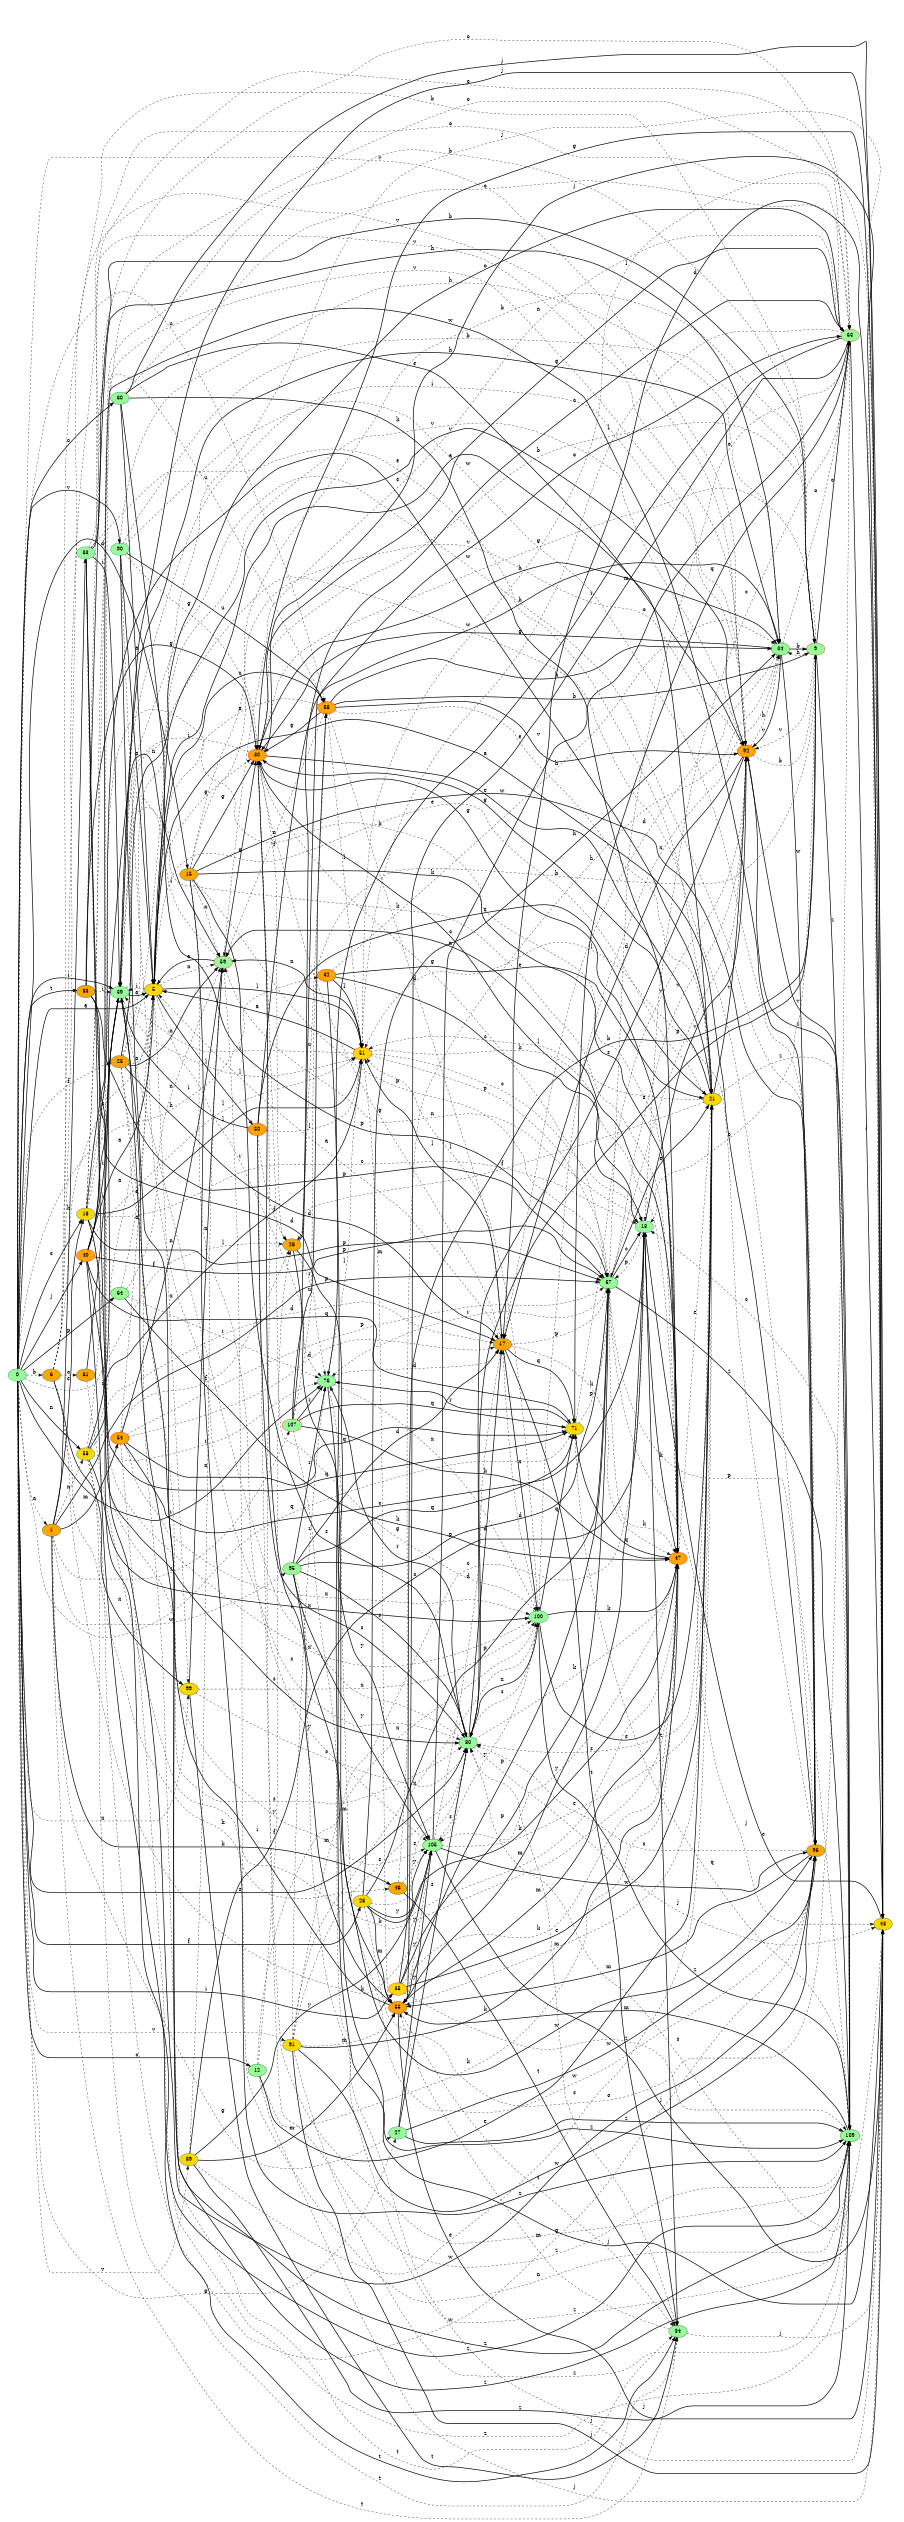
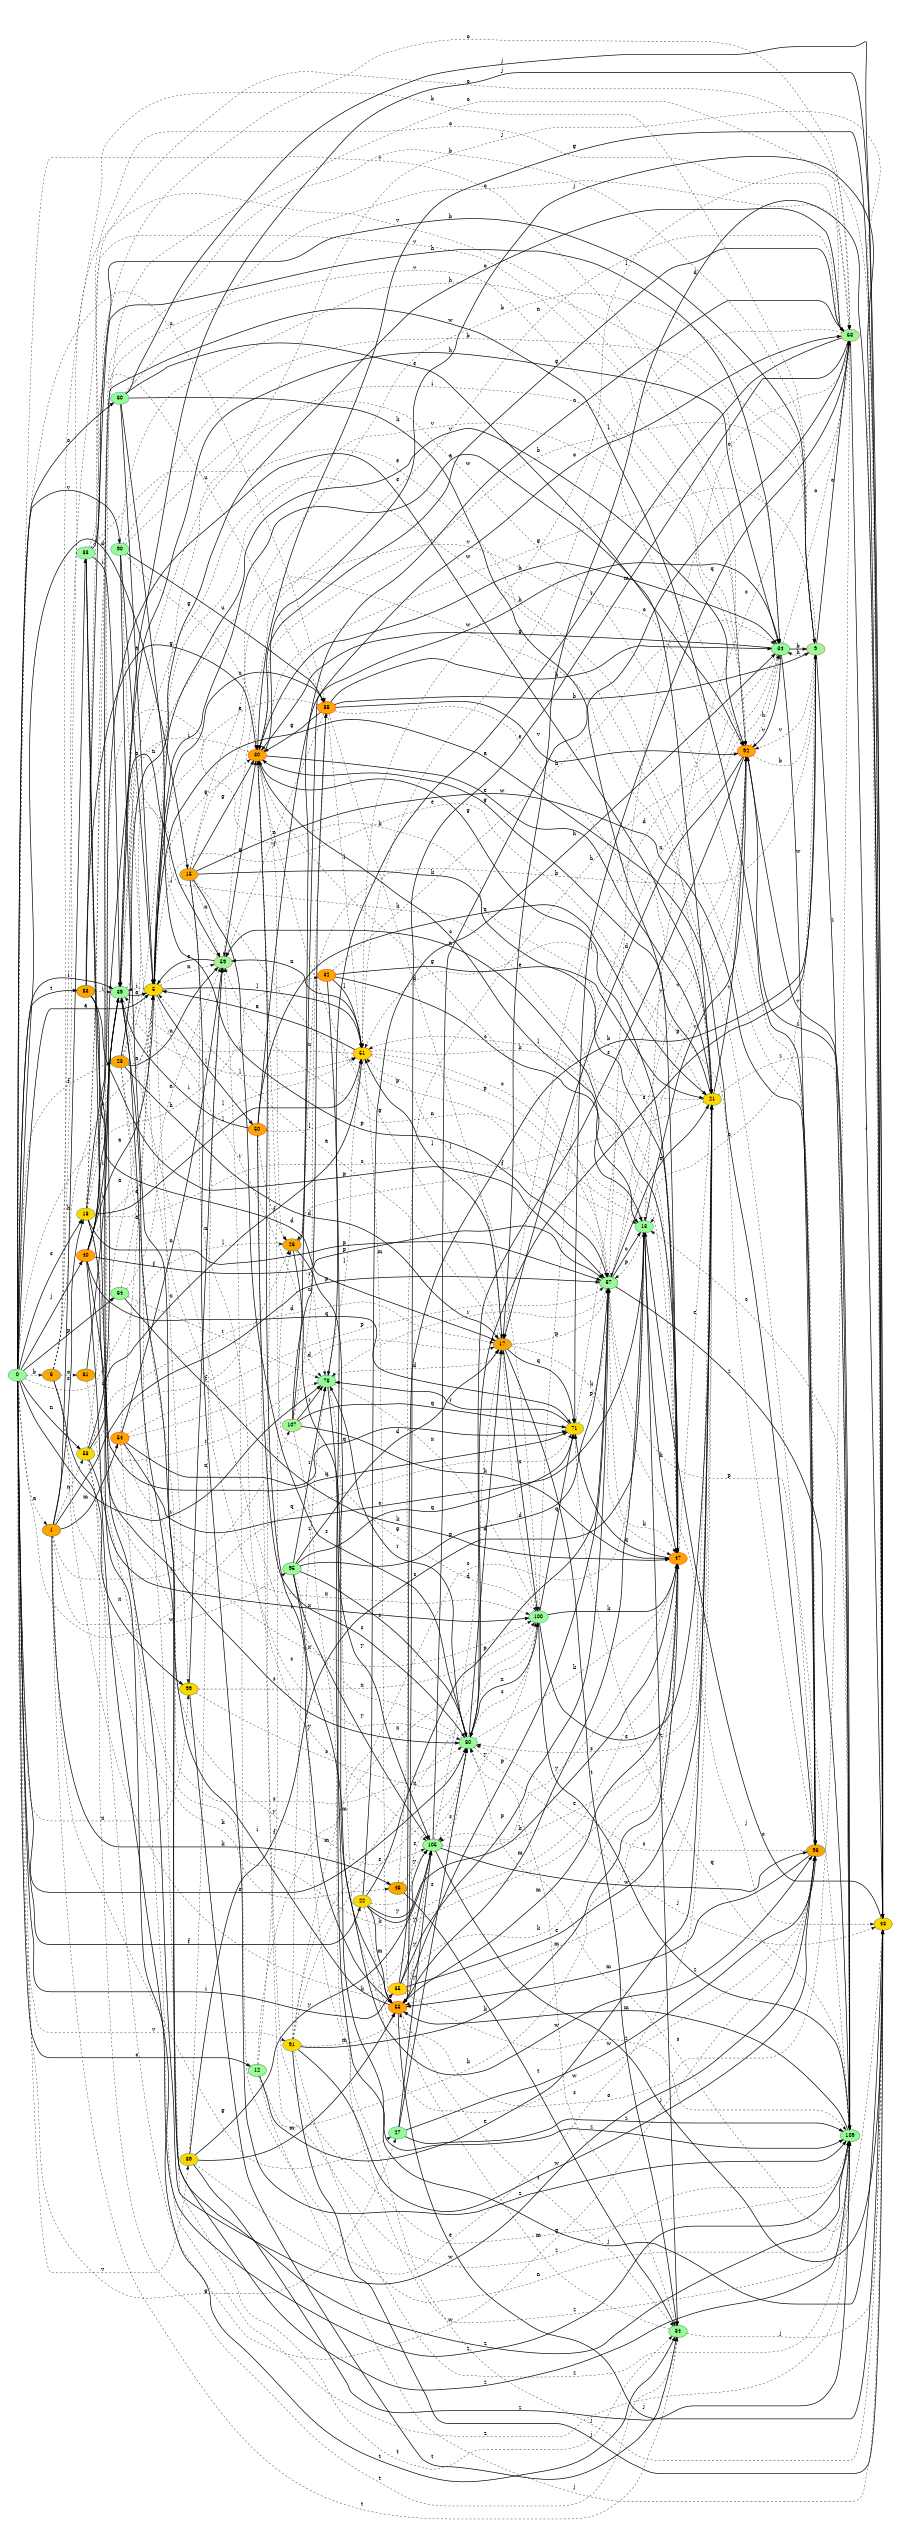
(362, 1901) -> (362, 1901)
